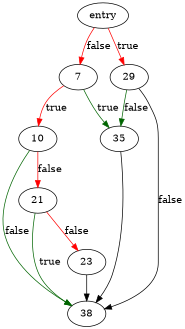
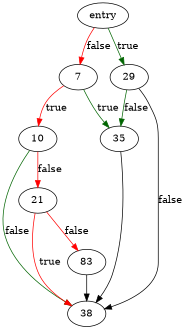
(115, 43) -> (115, 43)
(87, 262) -> (87, 262)
(35, 263) -> (35, 263)
